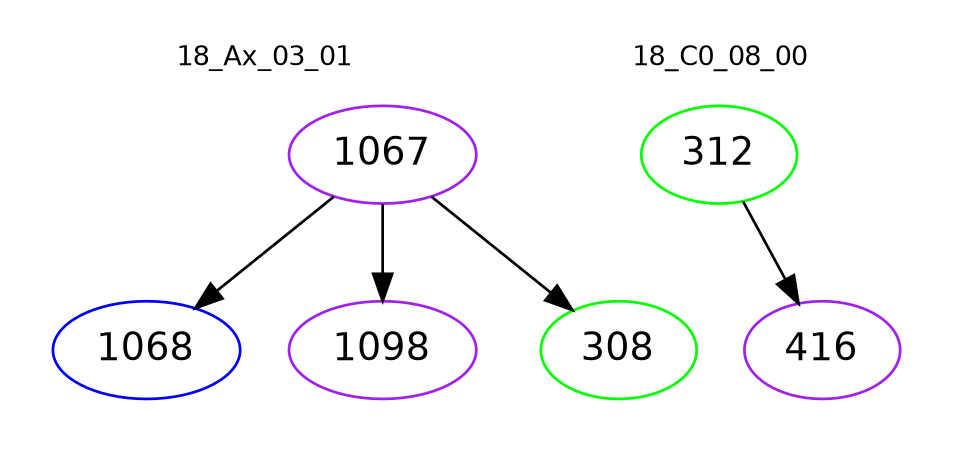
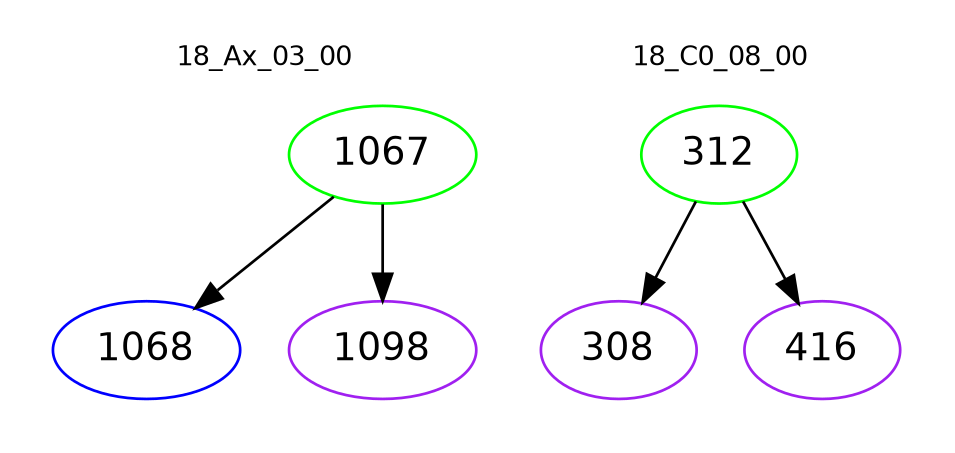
(265, 58) -> (265, 58)
(383, 155) -> (383, 155)
(479, 235) -> (676, 240)
(619, 350) -> (619, 350)
